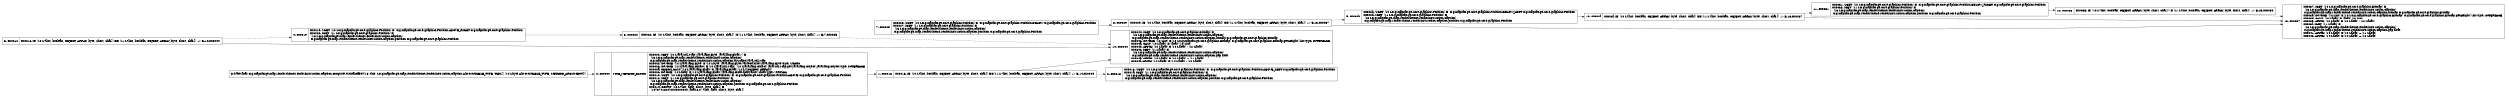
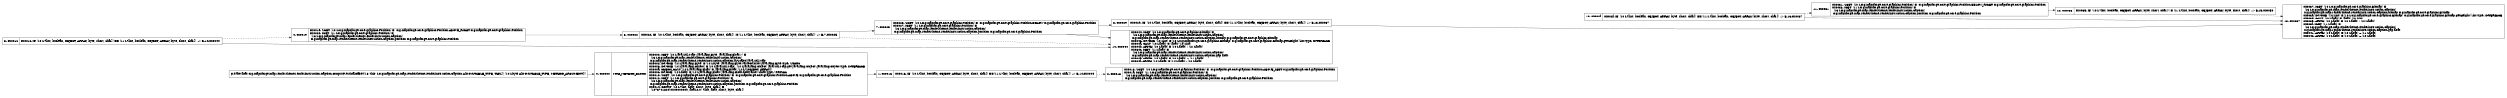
(1461, 17) -> none
none -> (856, 31)
(1063, 65) -> (1088, 36)
